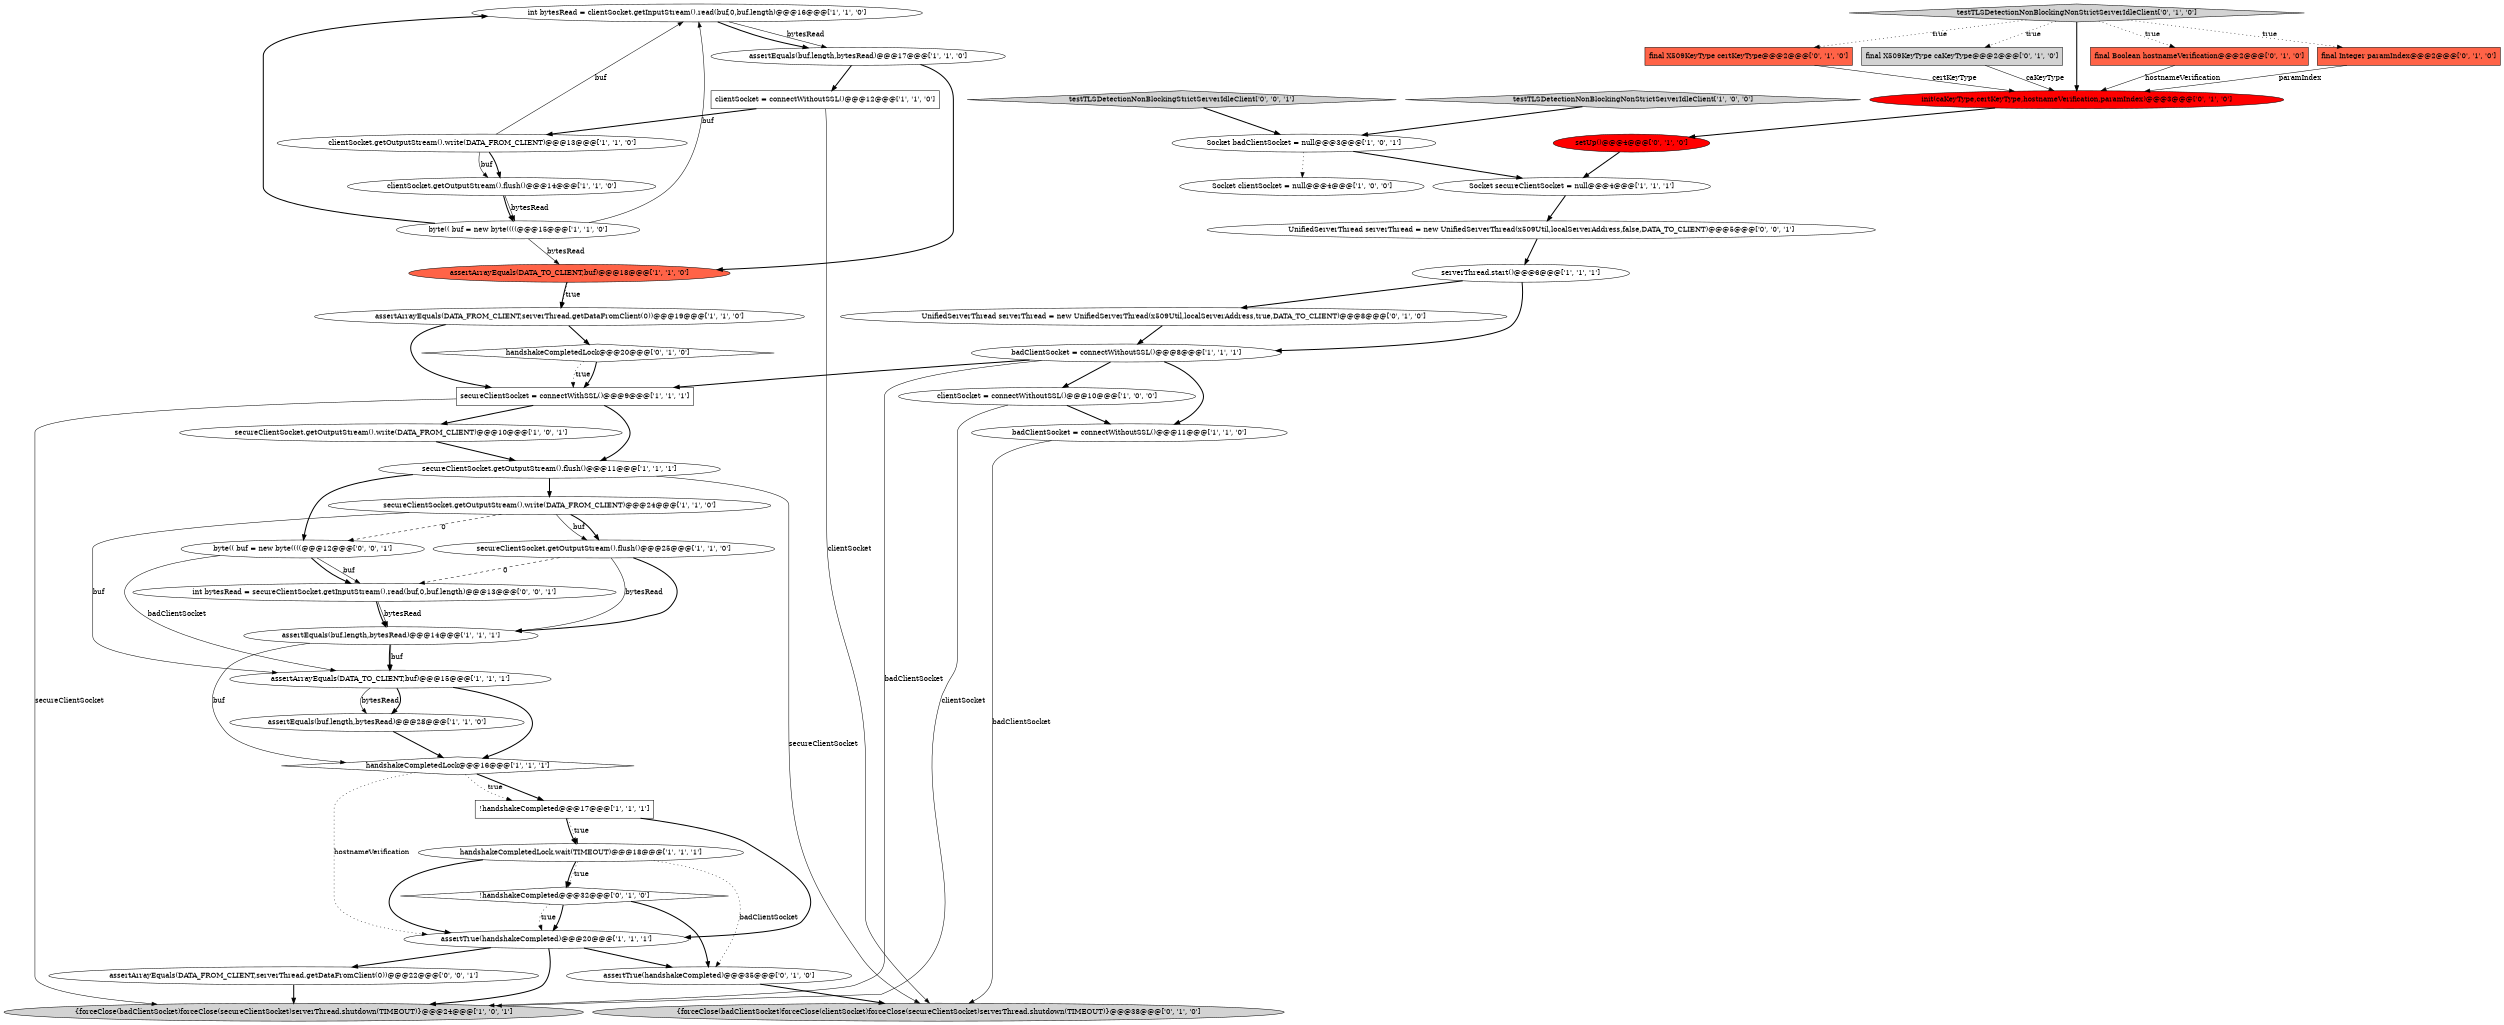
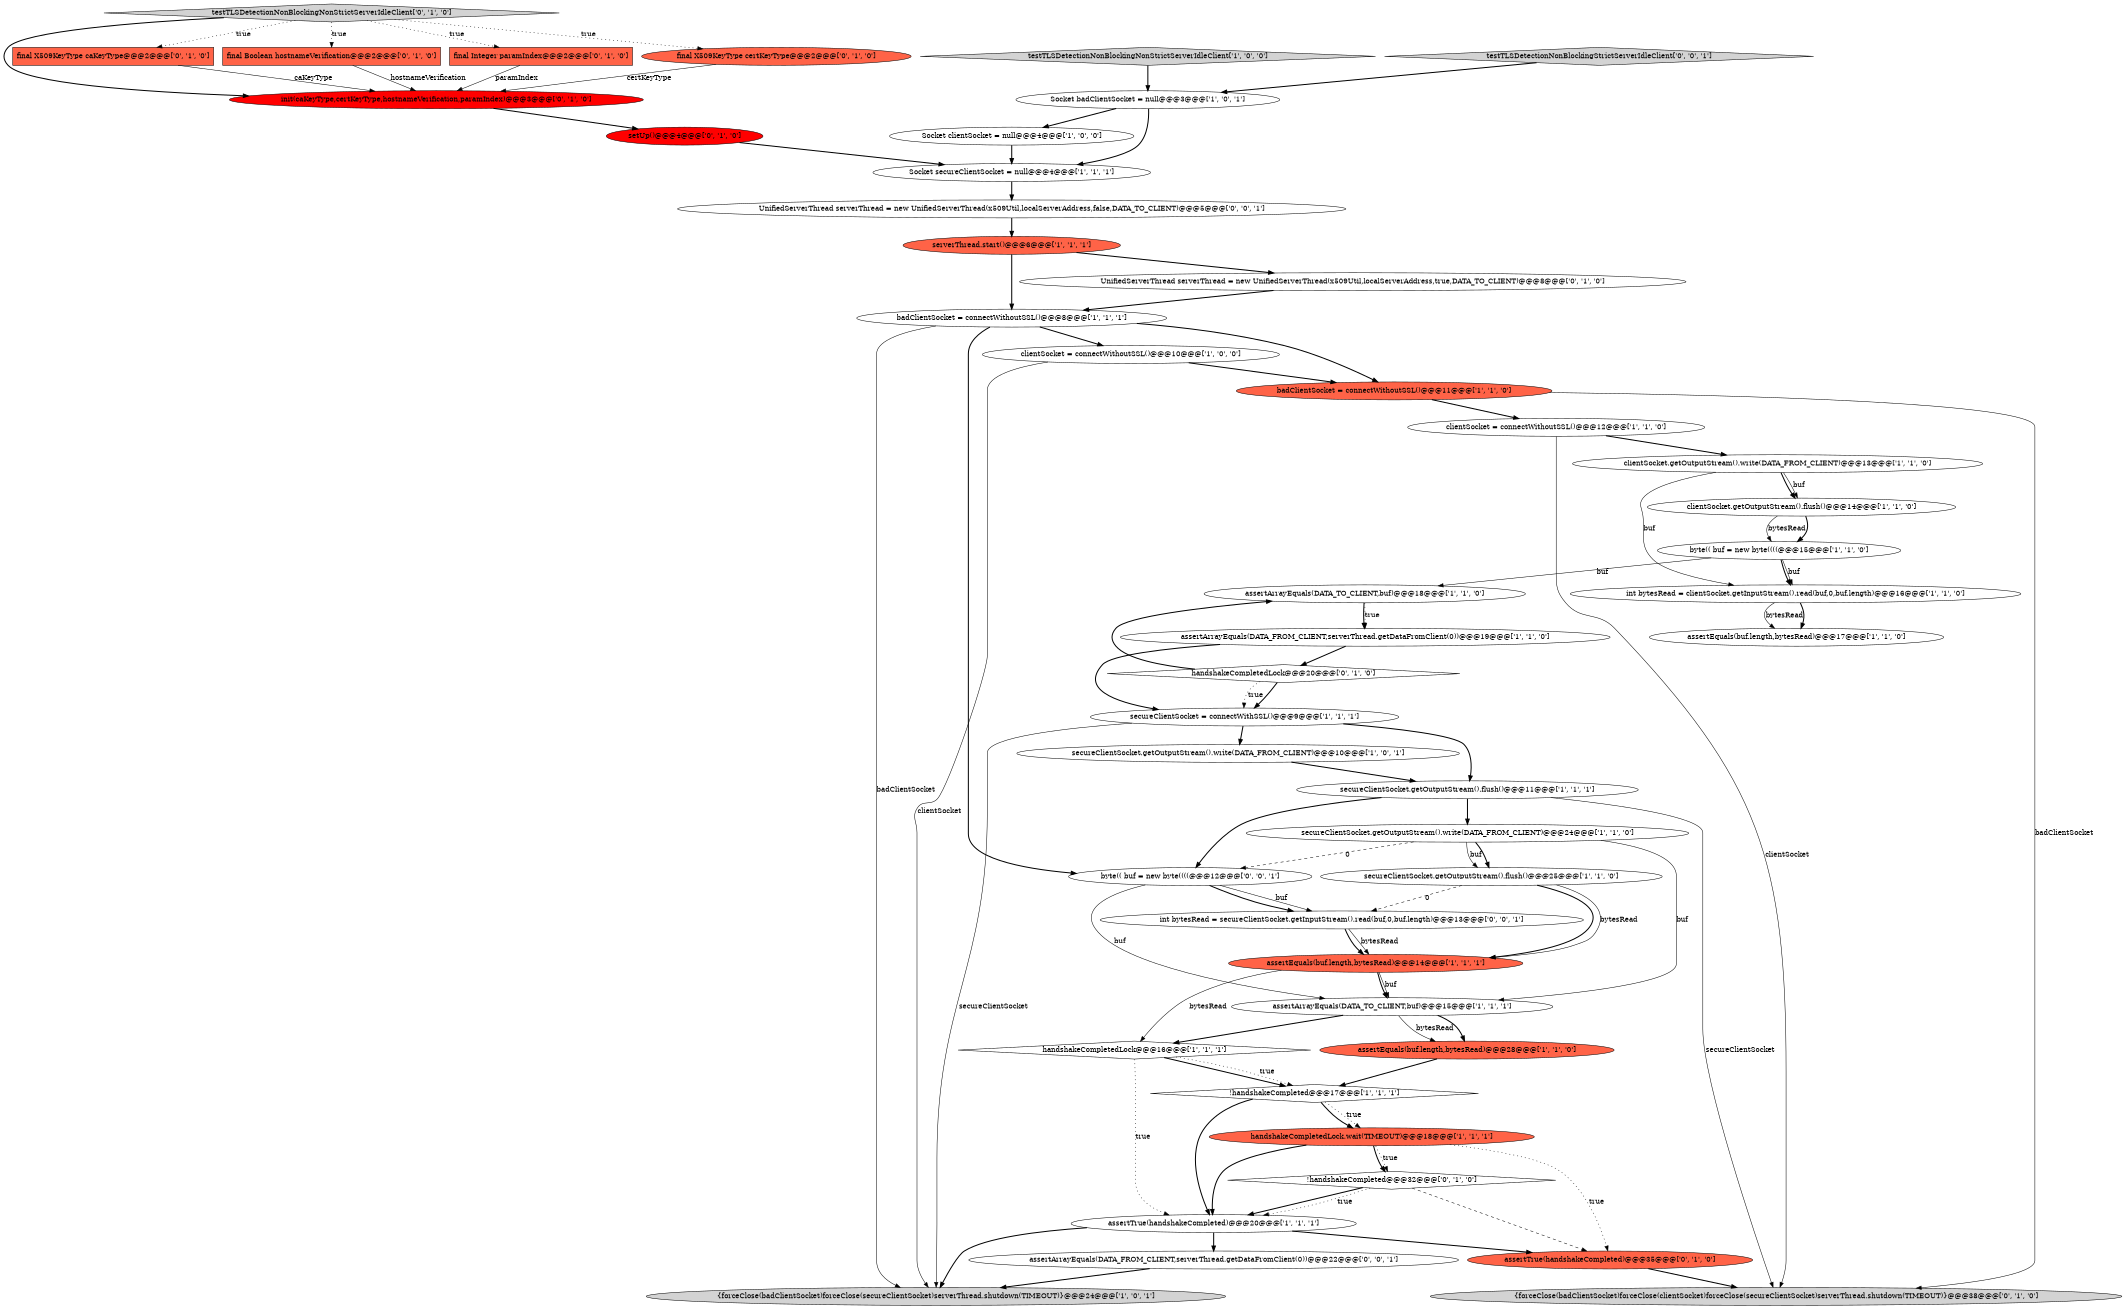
(1749, 56) -> (776, 56)
(1962, 56) -> (113, 56)
(843, 76) -> (1473, 409)
(825, 100) -> (1556, 427)
none -> (1012, 152)
(1303, 162) -> (1082, 117)
(931, 246) -> (1139, 619)
(566, 252) -> (1603, 572)
(569, 273) -> (1365, 594)
(1521, 273) -> (1012, 245)
(854, 373) -> (968, 634)
(575, 396) -> (1245, 717)
(1129, 433) -> (1394, 391)
(177, 614) -> (1120, 942)
(391, 636) -> (1376, 963)
(219, 701) -> (1208, 1007)
(377, 722) -> (1467, 1050)
(416, 743) -> (1391, 1072)
(564, 809) -> (1314, 1093)
(372, 853) -> (1143, 1137)
(581, 853) -> (1372, 1137)
(769, 918) -> (1597, 1202)
(680, 920) -> (1497, 1219)
(709, 976) -> (1610, 1260)
